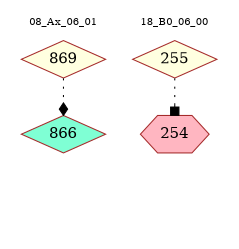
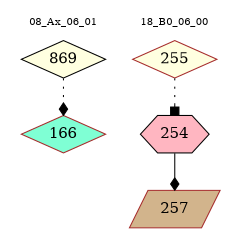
(63, 59) -> (63, 59)
(63, 134) -> (63, 134)
(175, 134) -> (175, 134)
none -> (175, 209)
